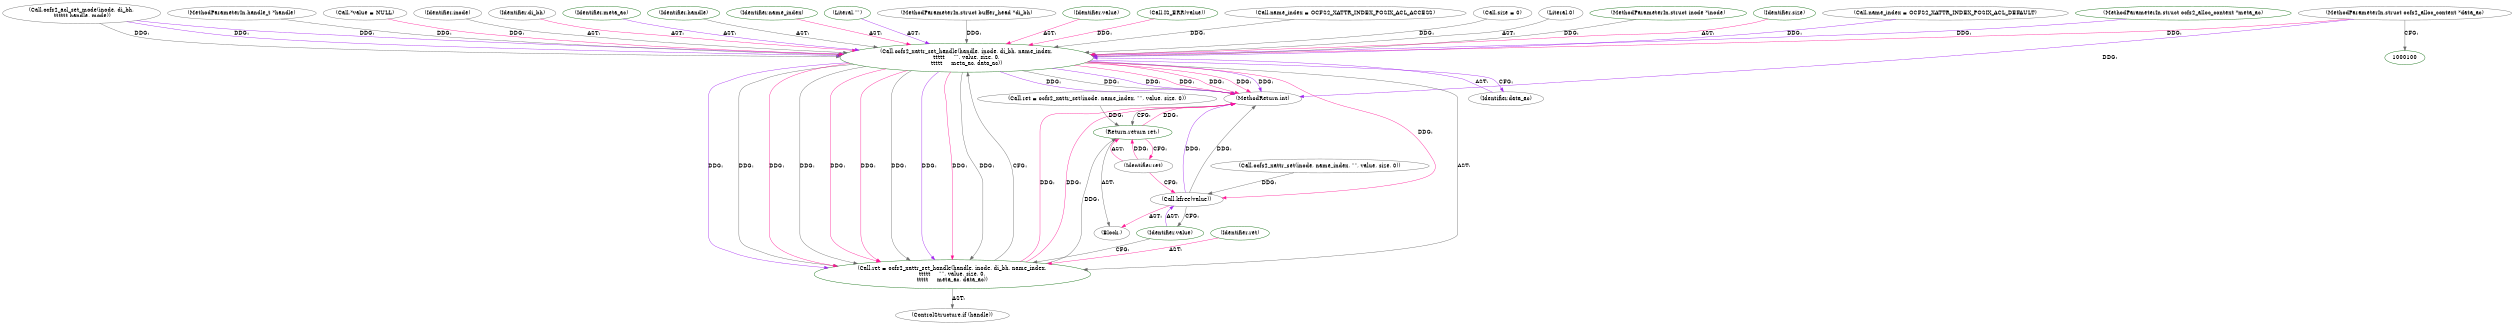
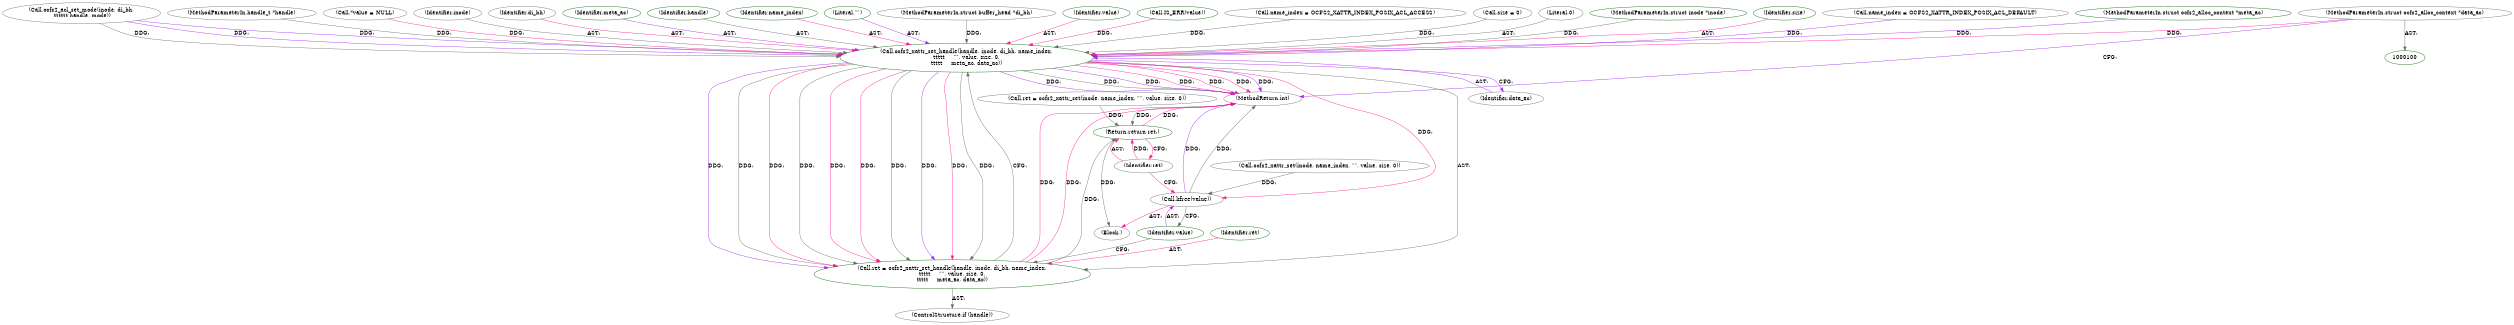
(2412, 33) -> (2412, 33)
(2111, 58) -> (2111, 58)
(1145, 116) -> (1145, 116)
(1109, 183) -> (1109, 183)
